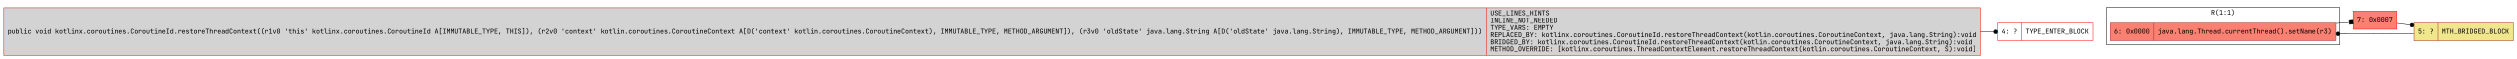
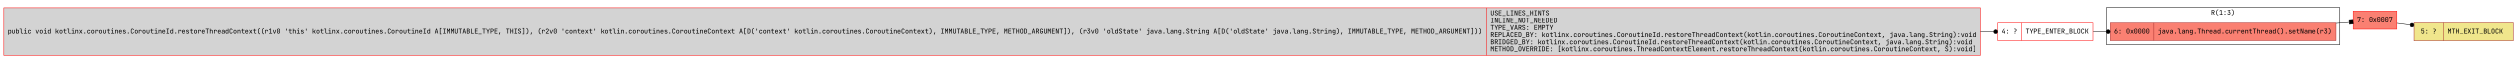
(2223, 13) -> (2223, 13)
(2476, 31) -> (2475, 31)
(2377, 34) -> (2100, 32)
